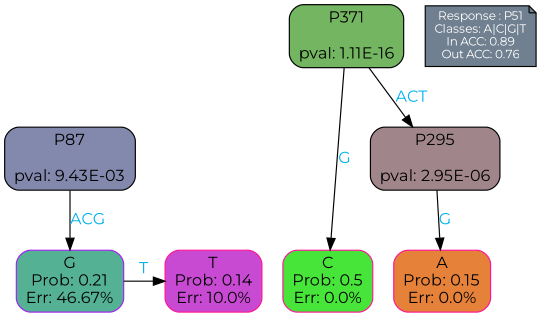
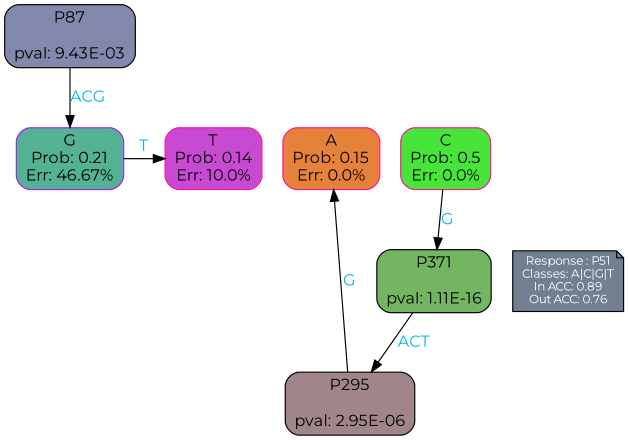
(338, 153) -> (440, 214)
